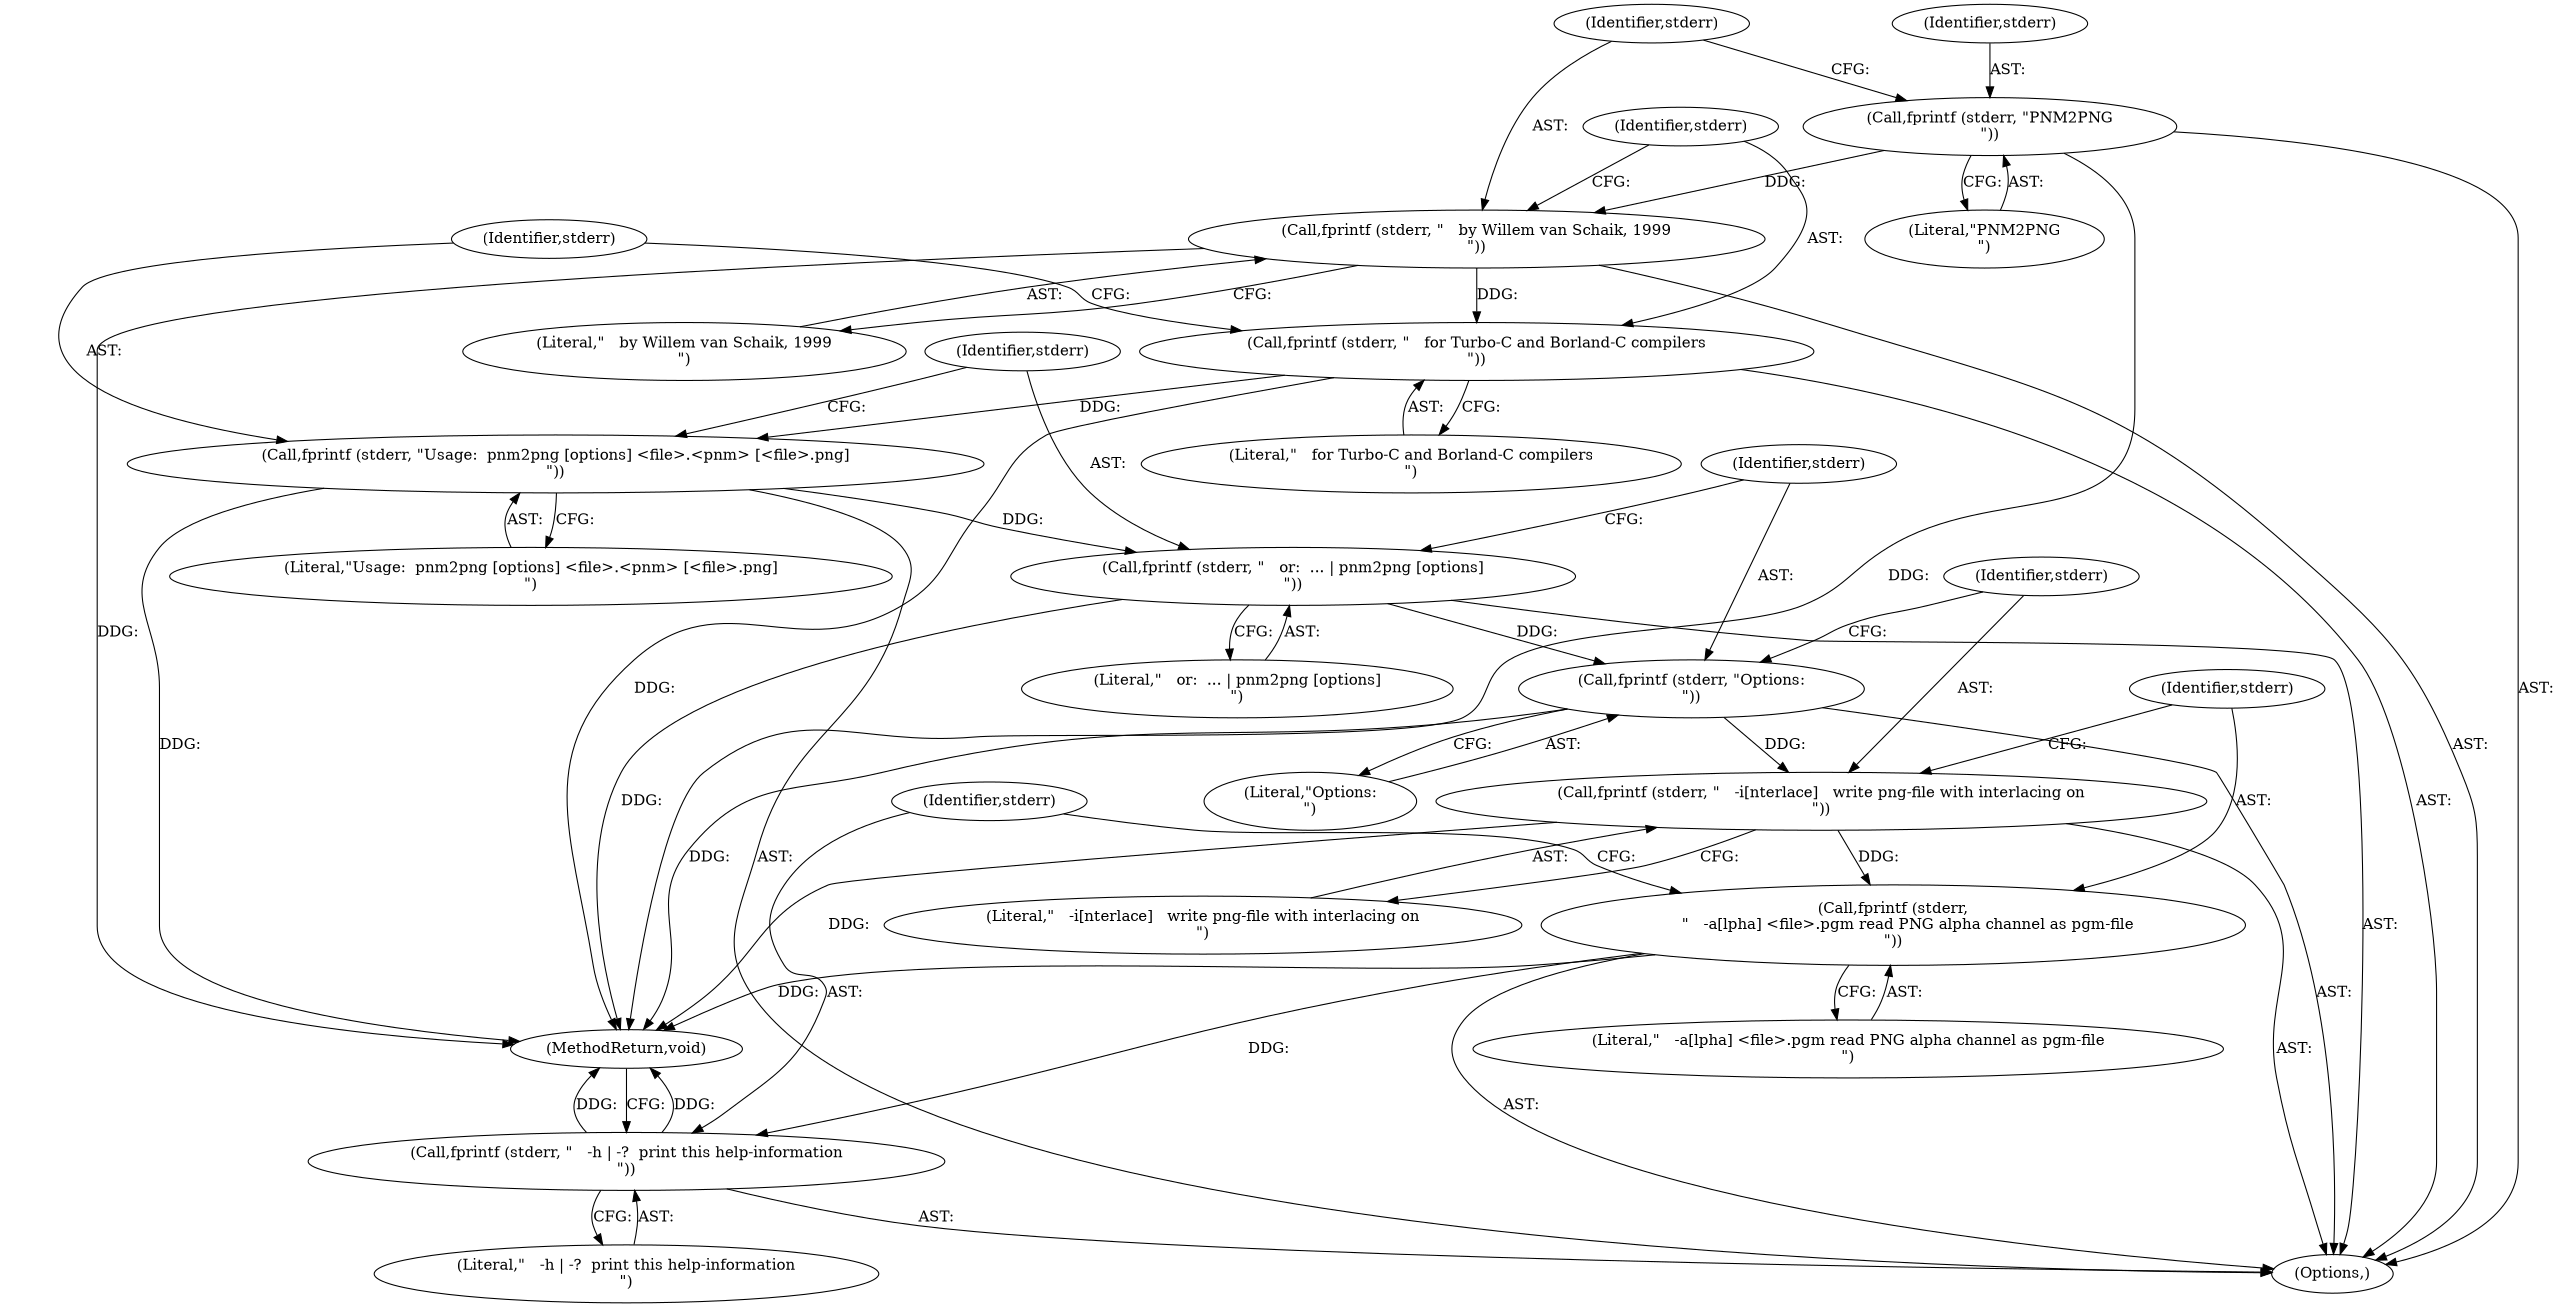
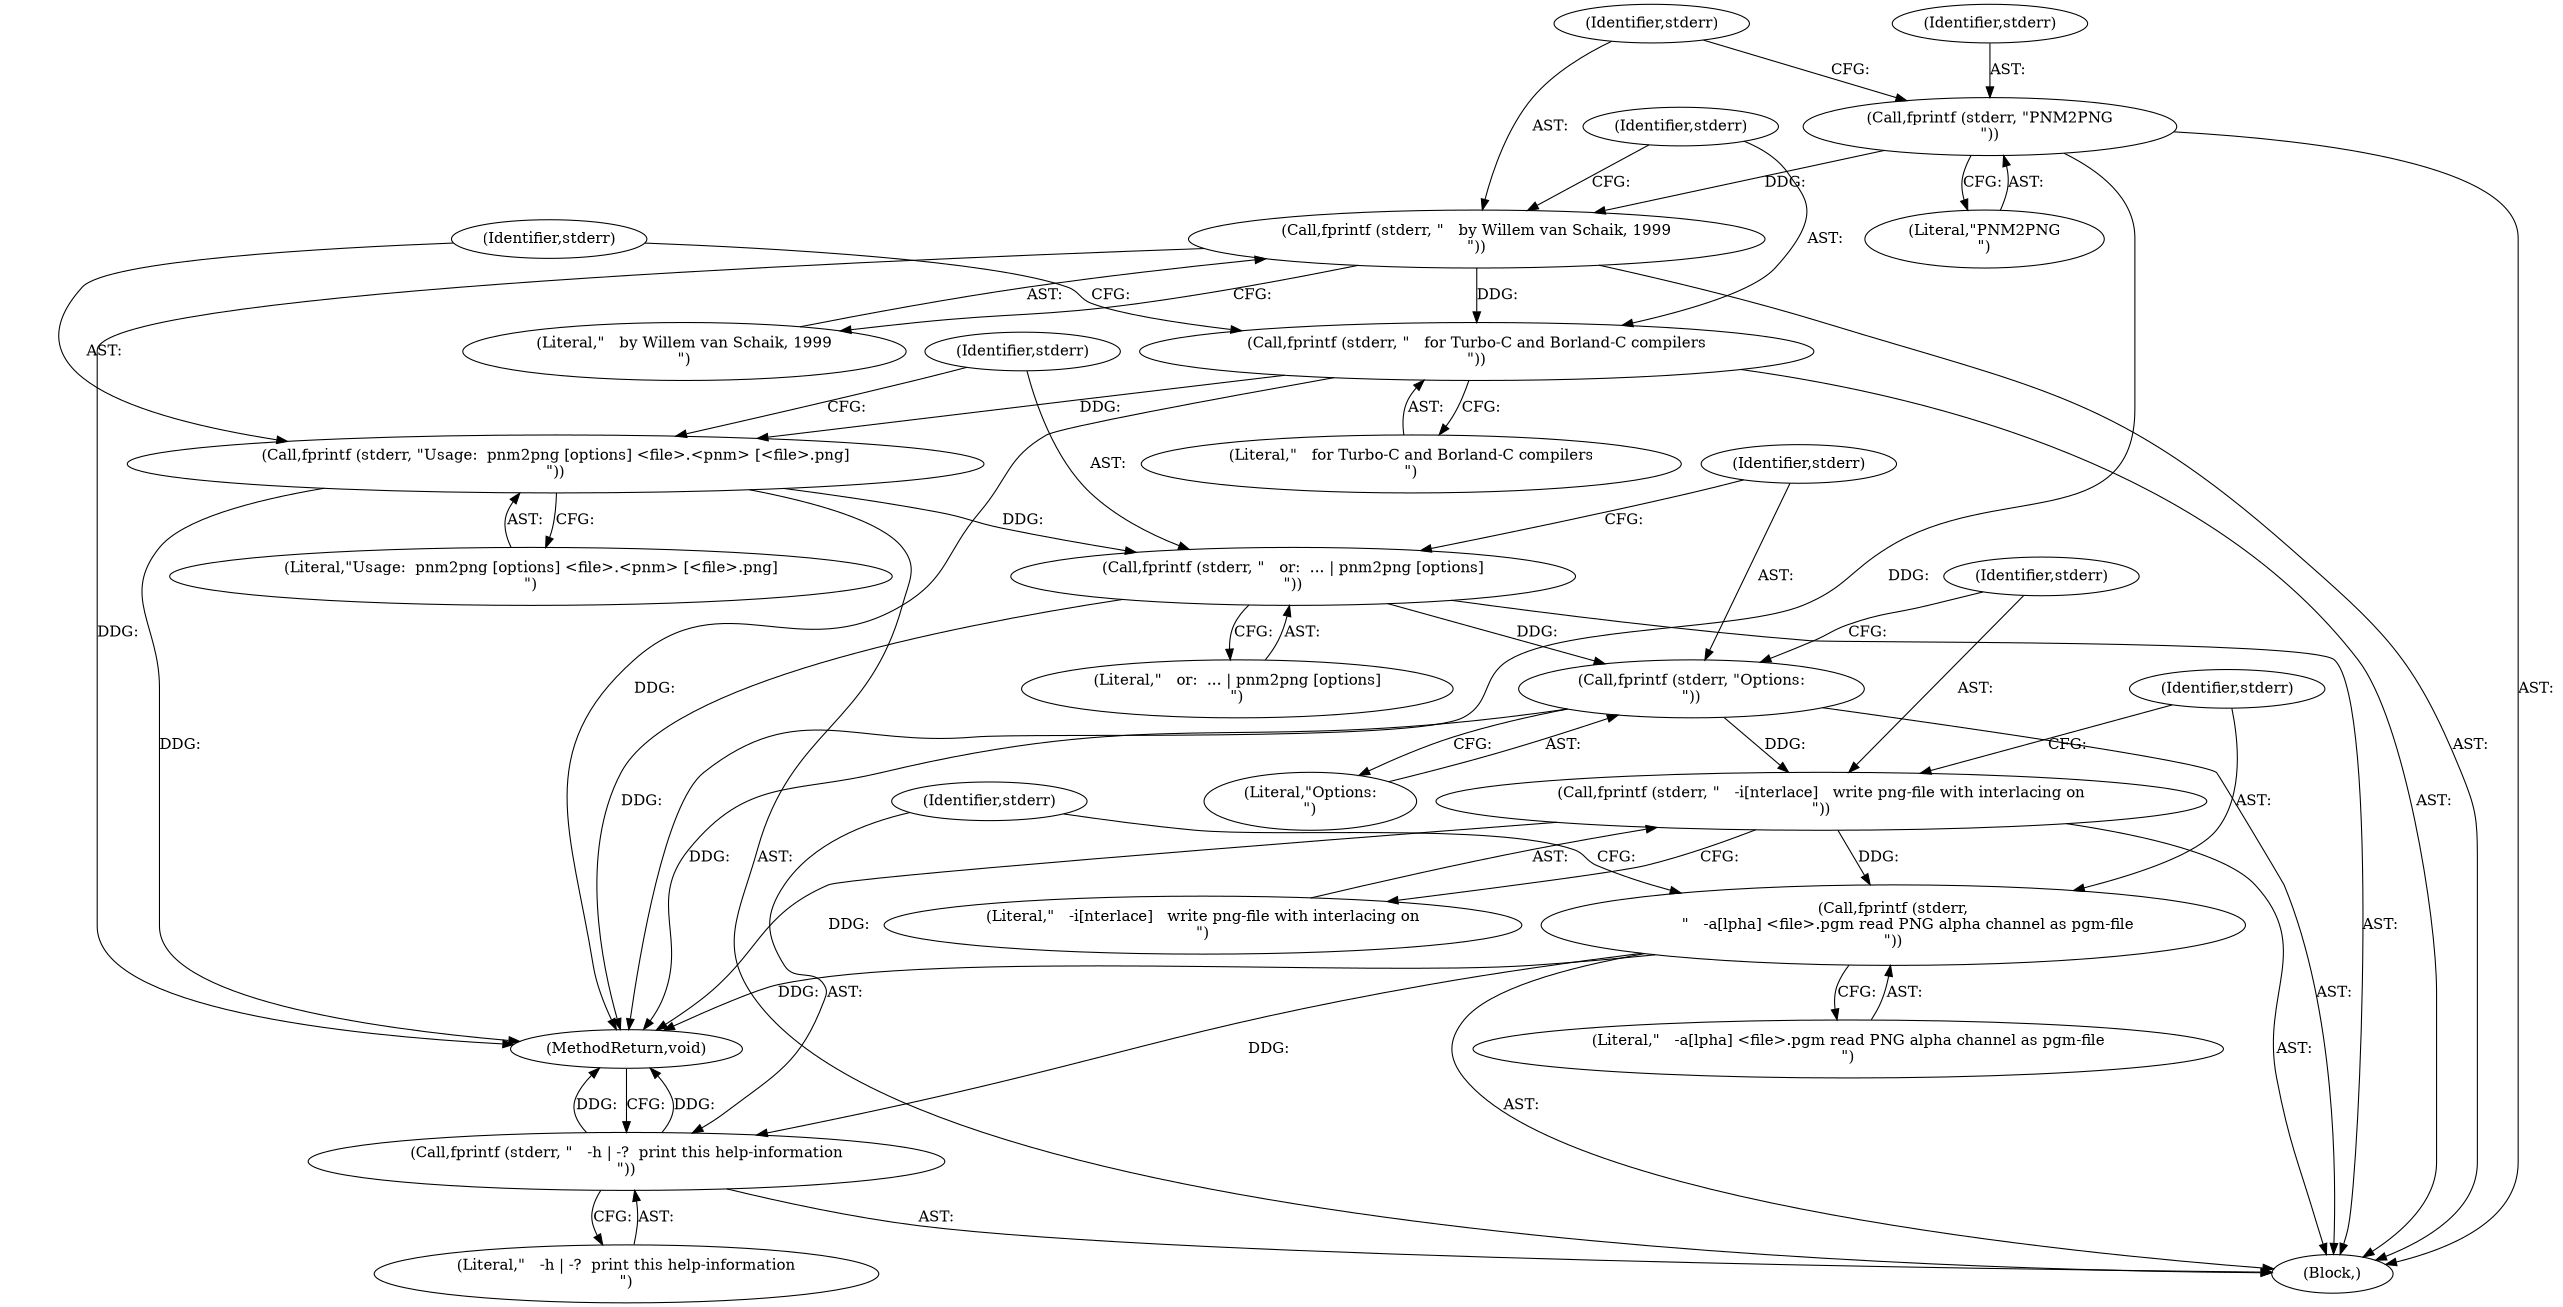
(2332, 1274) -> (2332, 1274)
